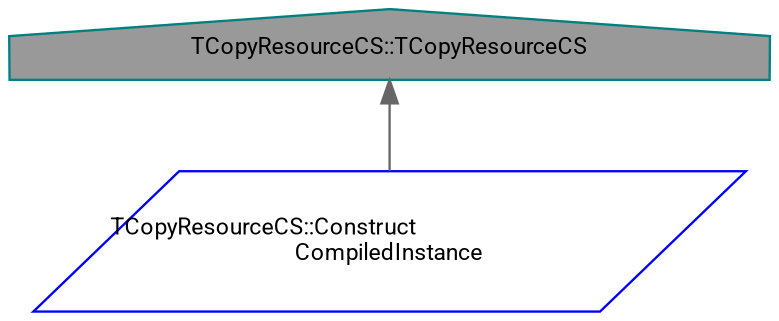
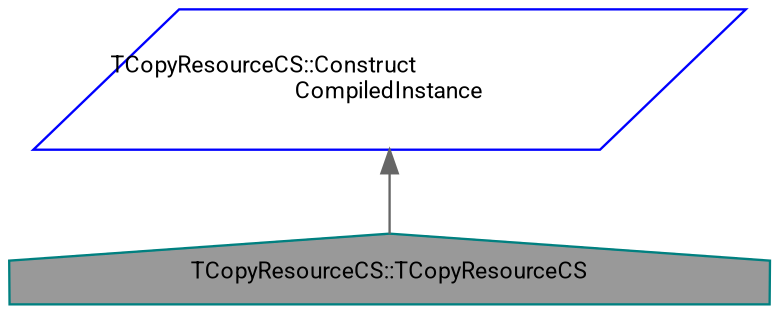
(390, 137) -> (390, 204)
